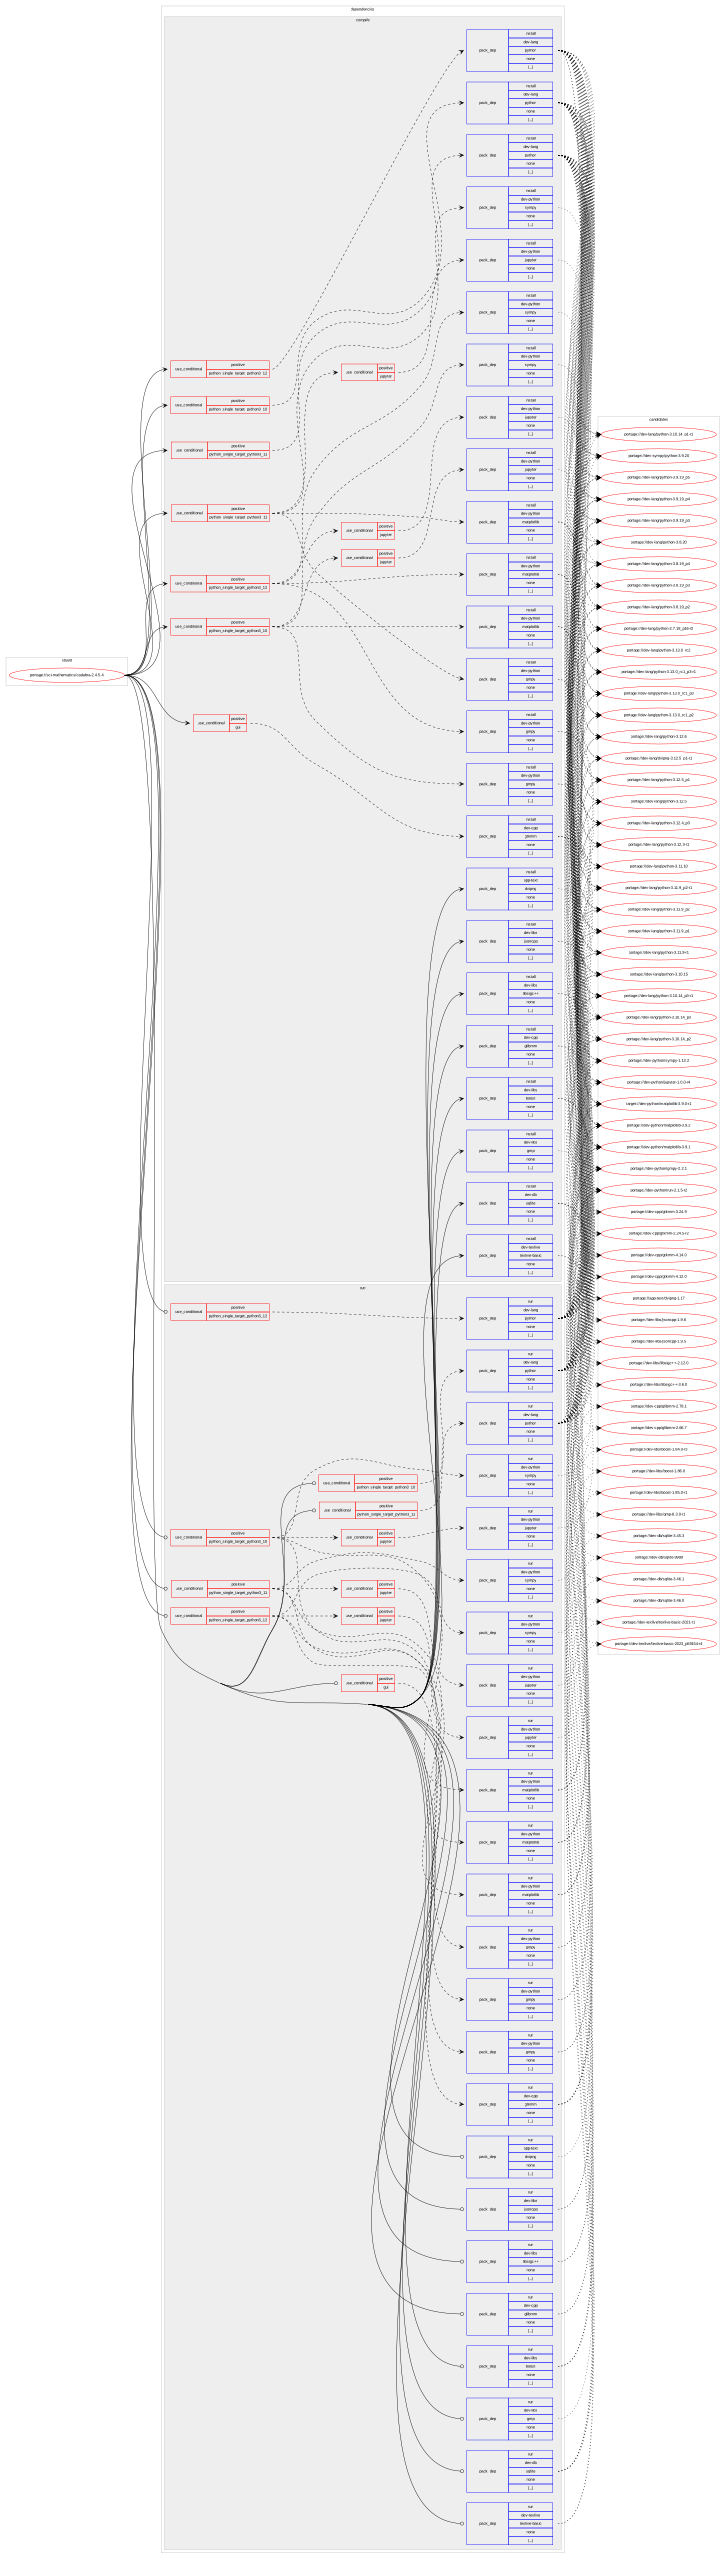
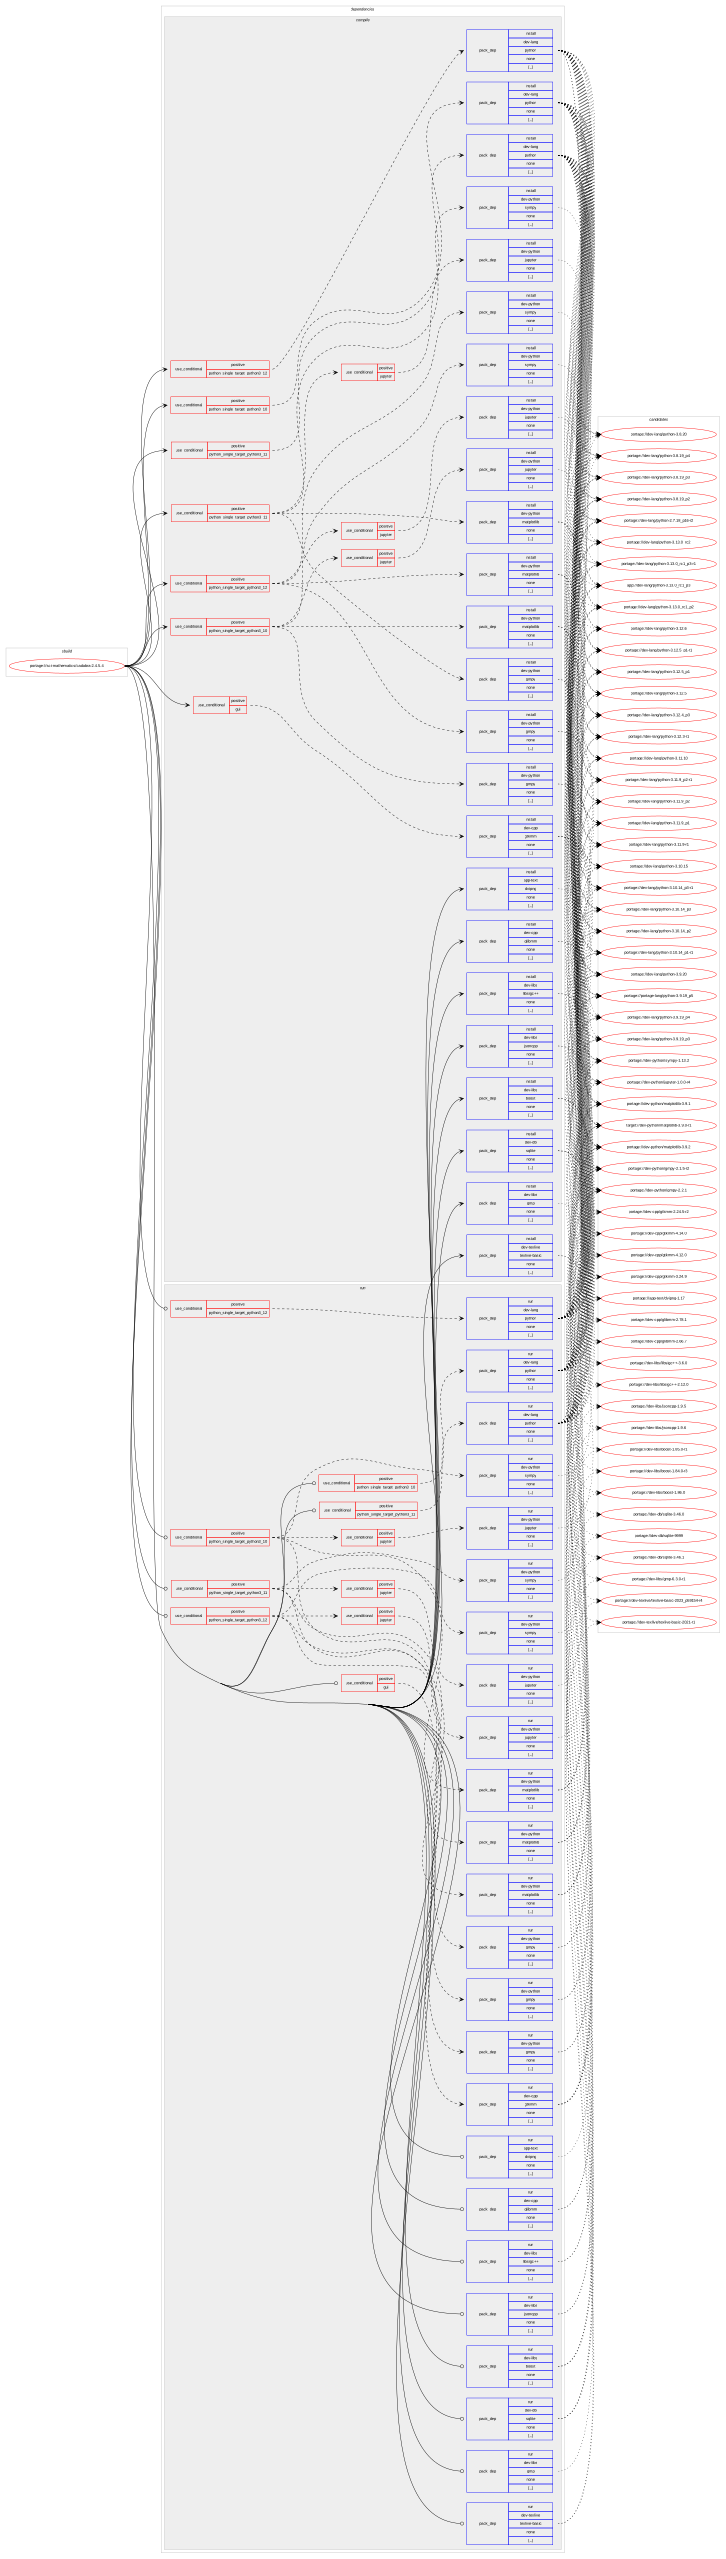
(659, 456) -> (659, 974)
(659, 478) -> (659, 996)
(659, 694) -> (659, 586)
(659, 758) -> (659, 650)
(659, 1190) -> (659, 1169)
(659, 1536) -> none
